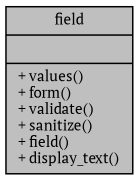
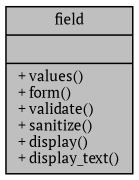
(44, 142) -> (54, 142)
